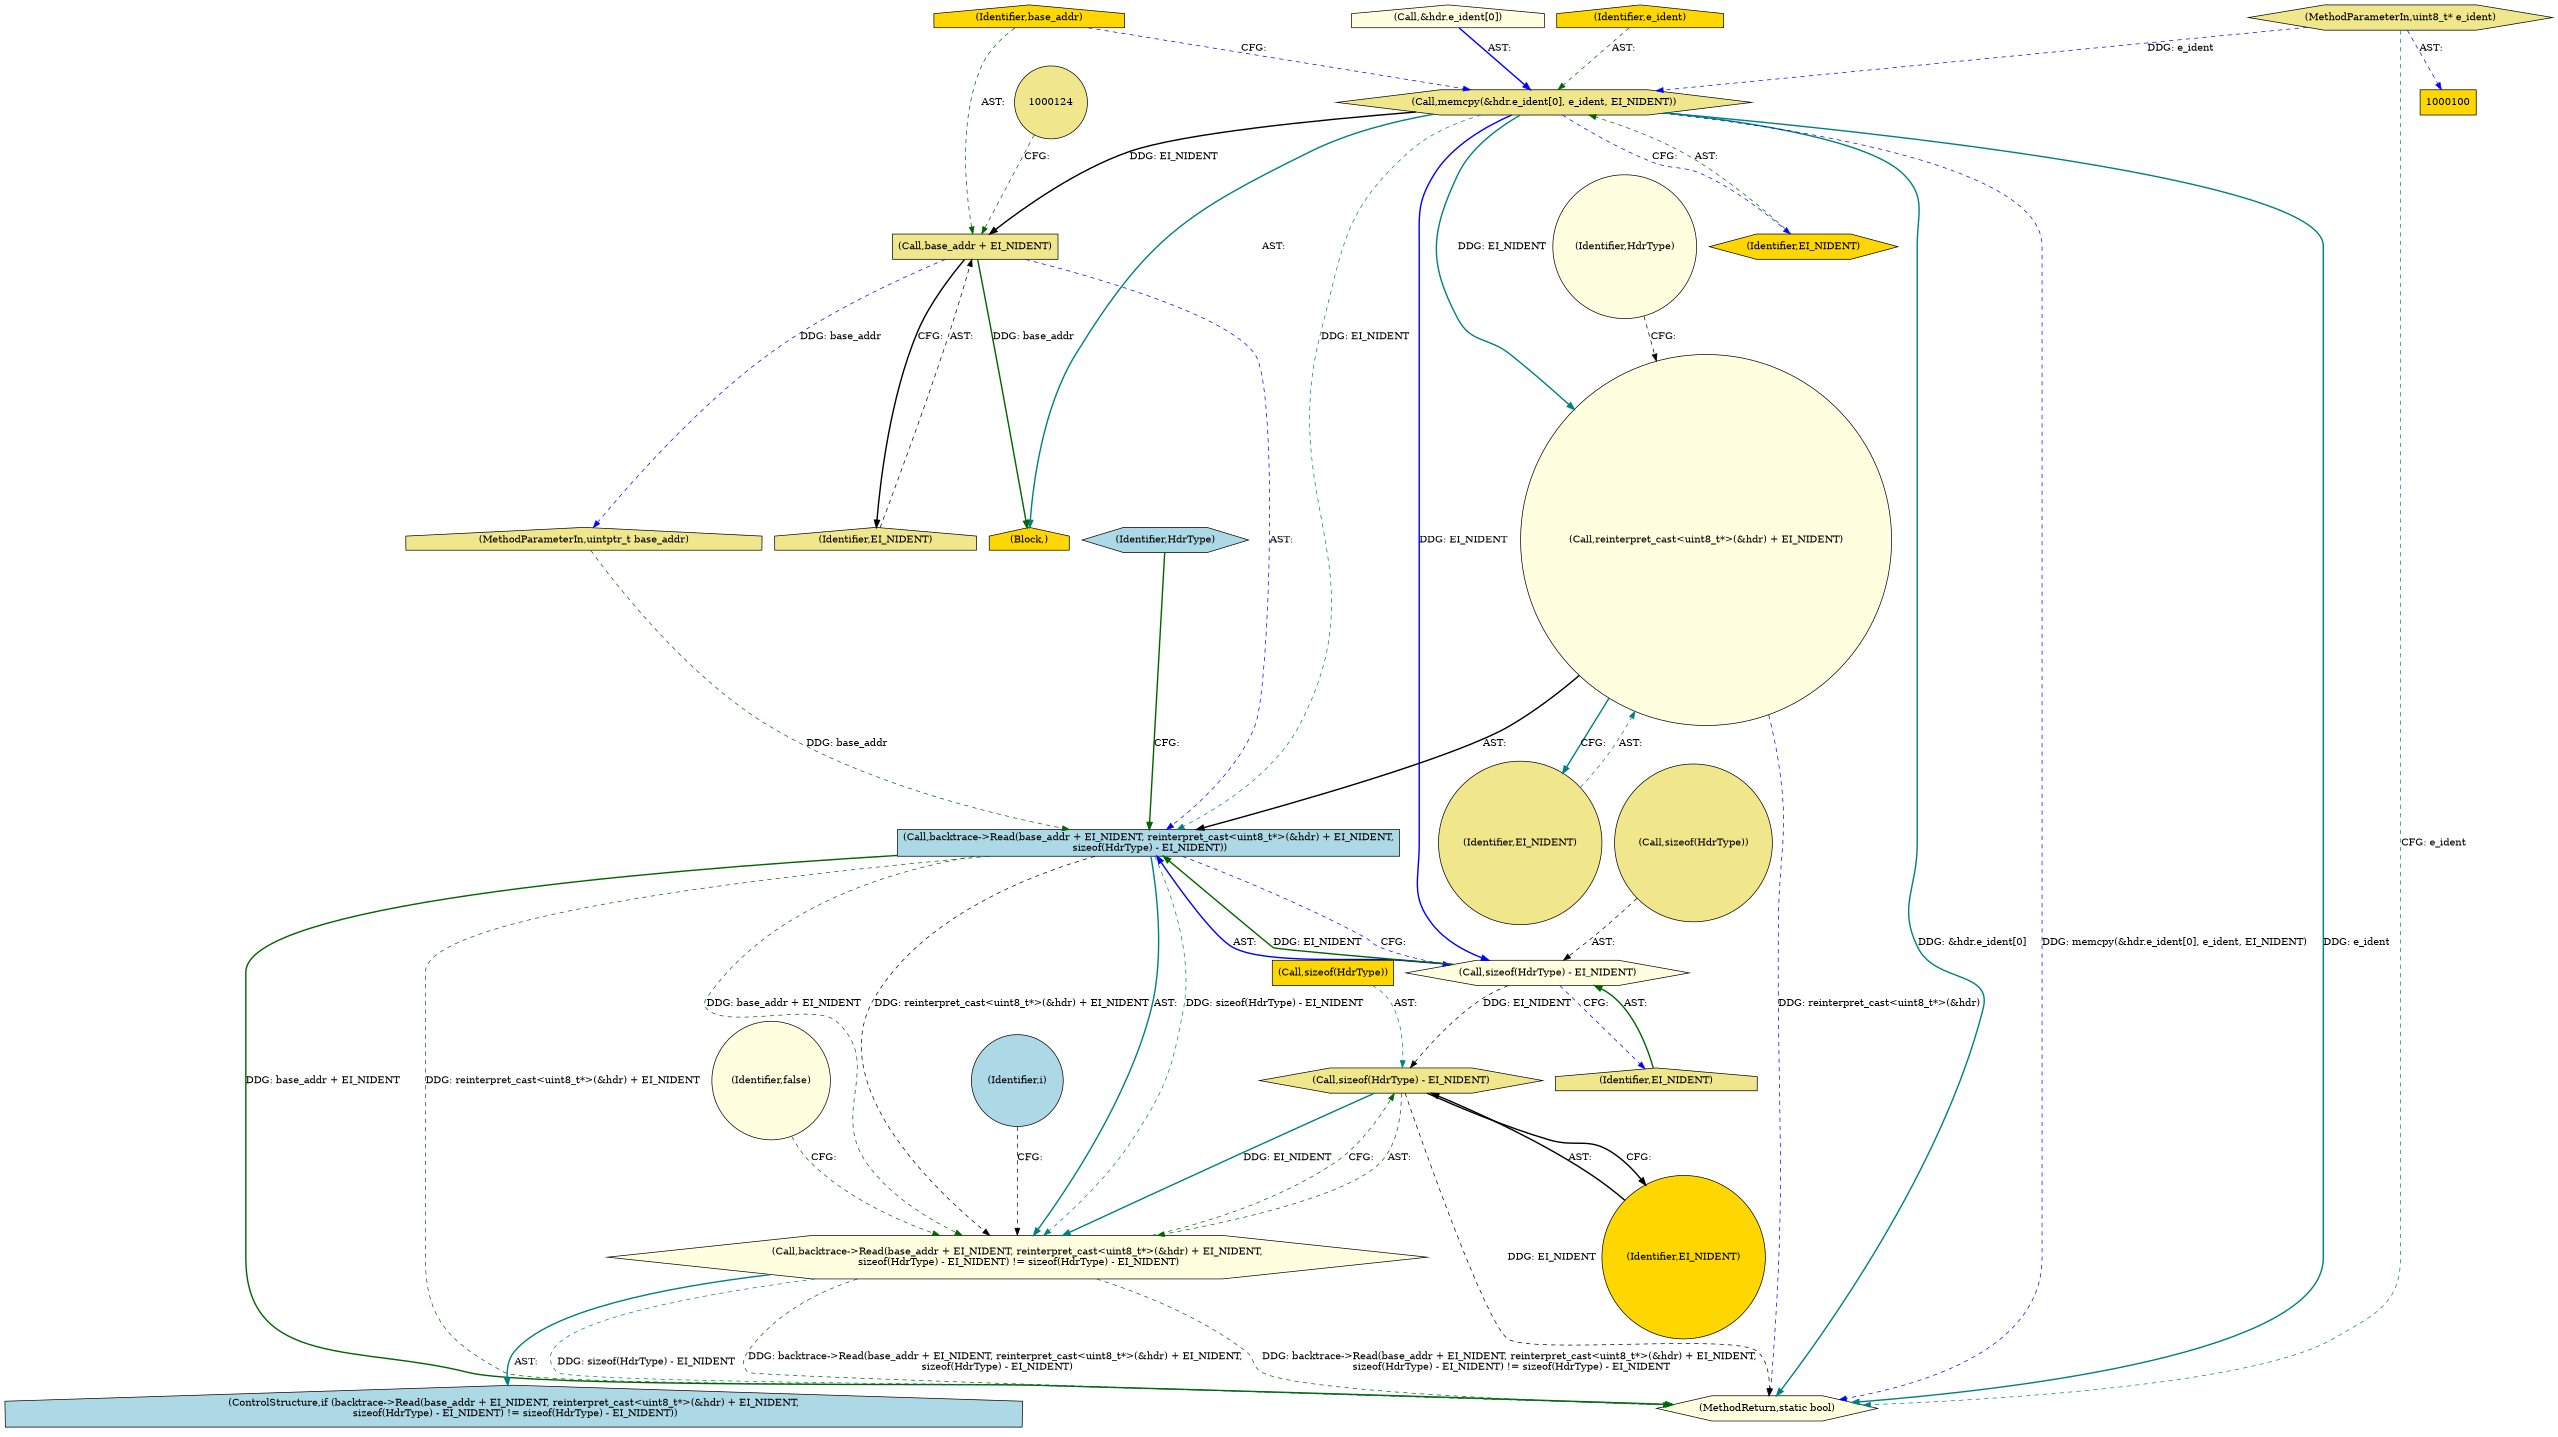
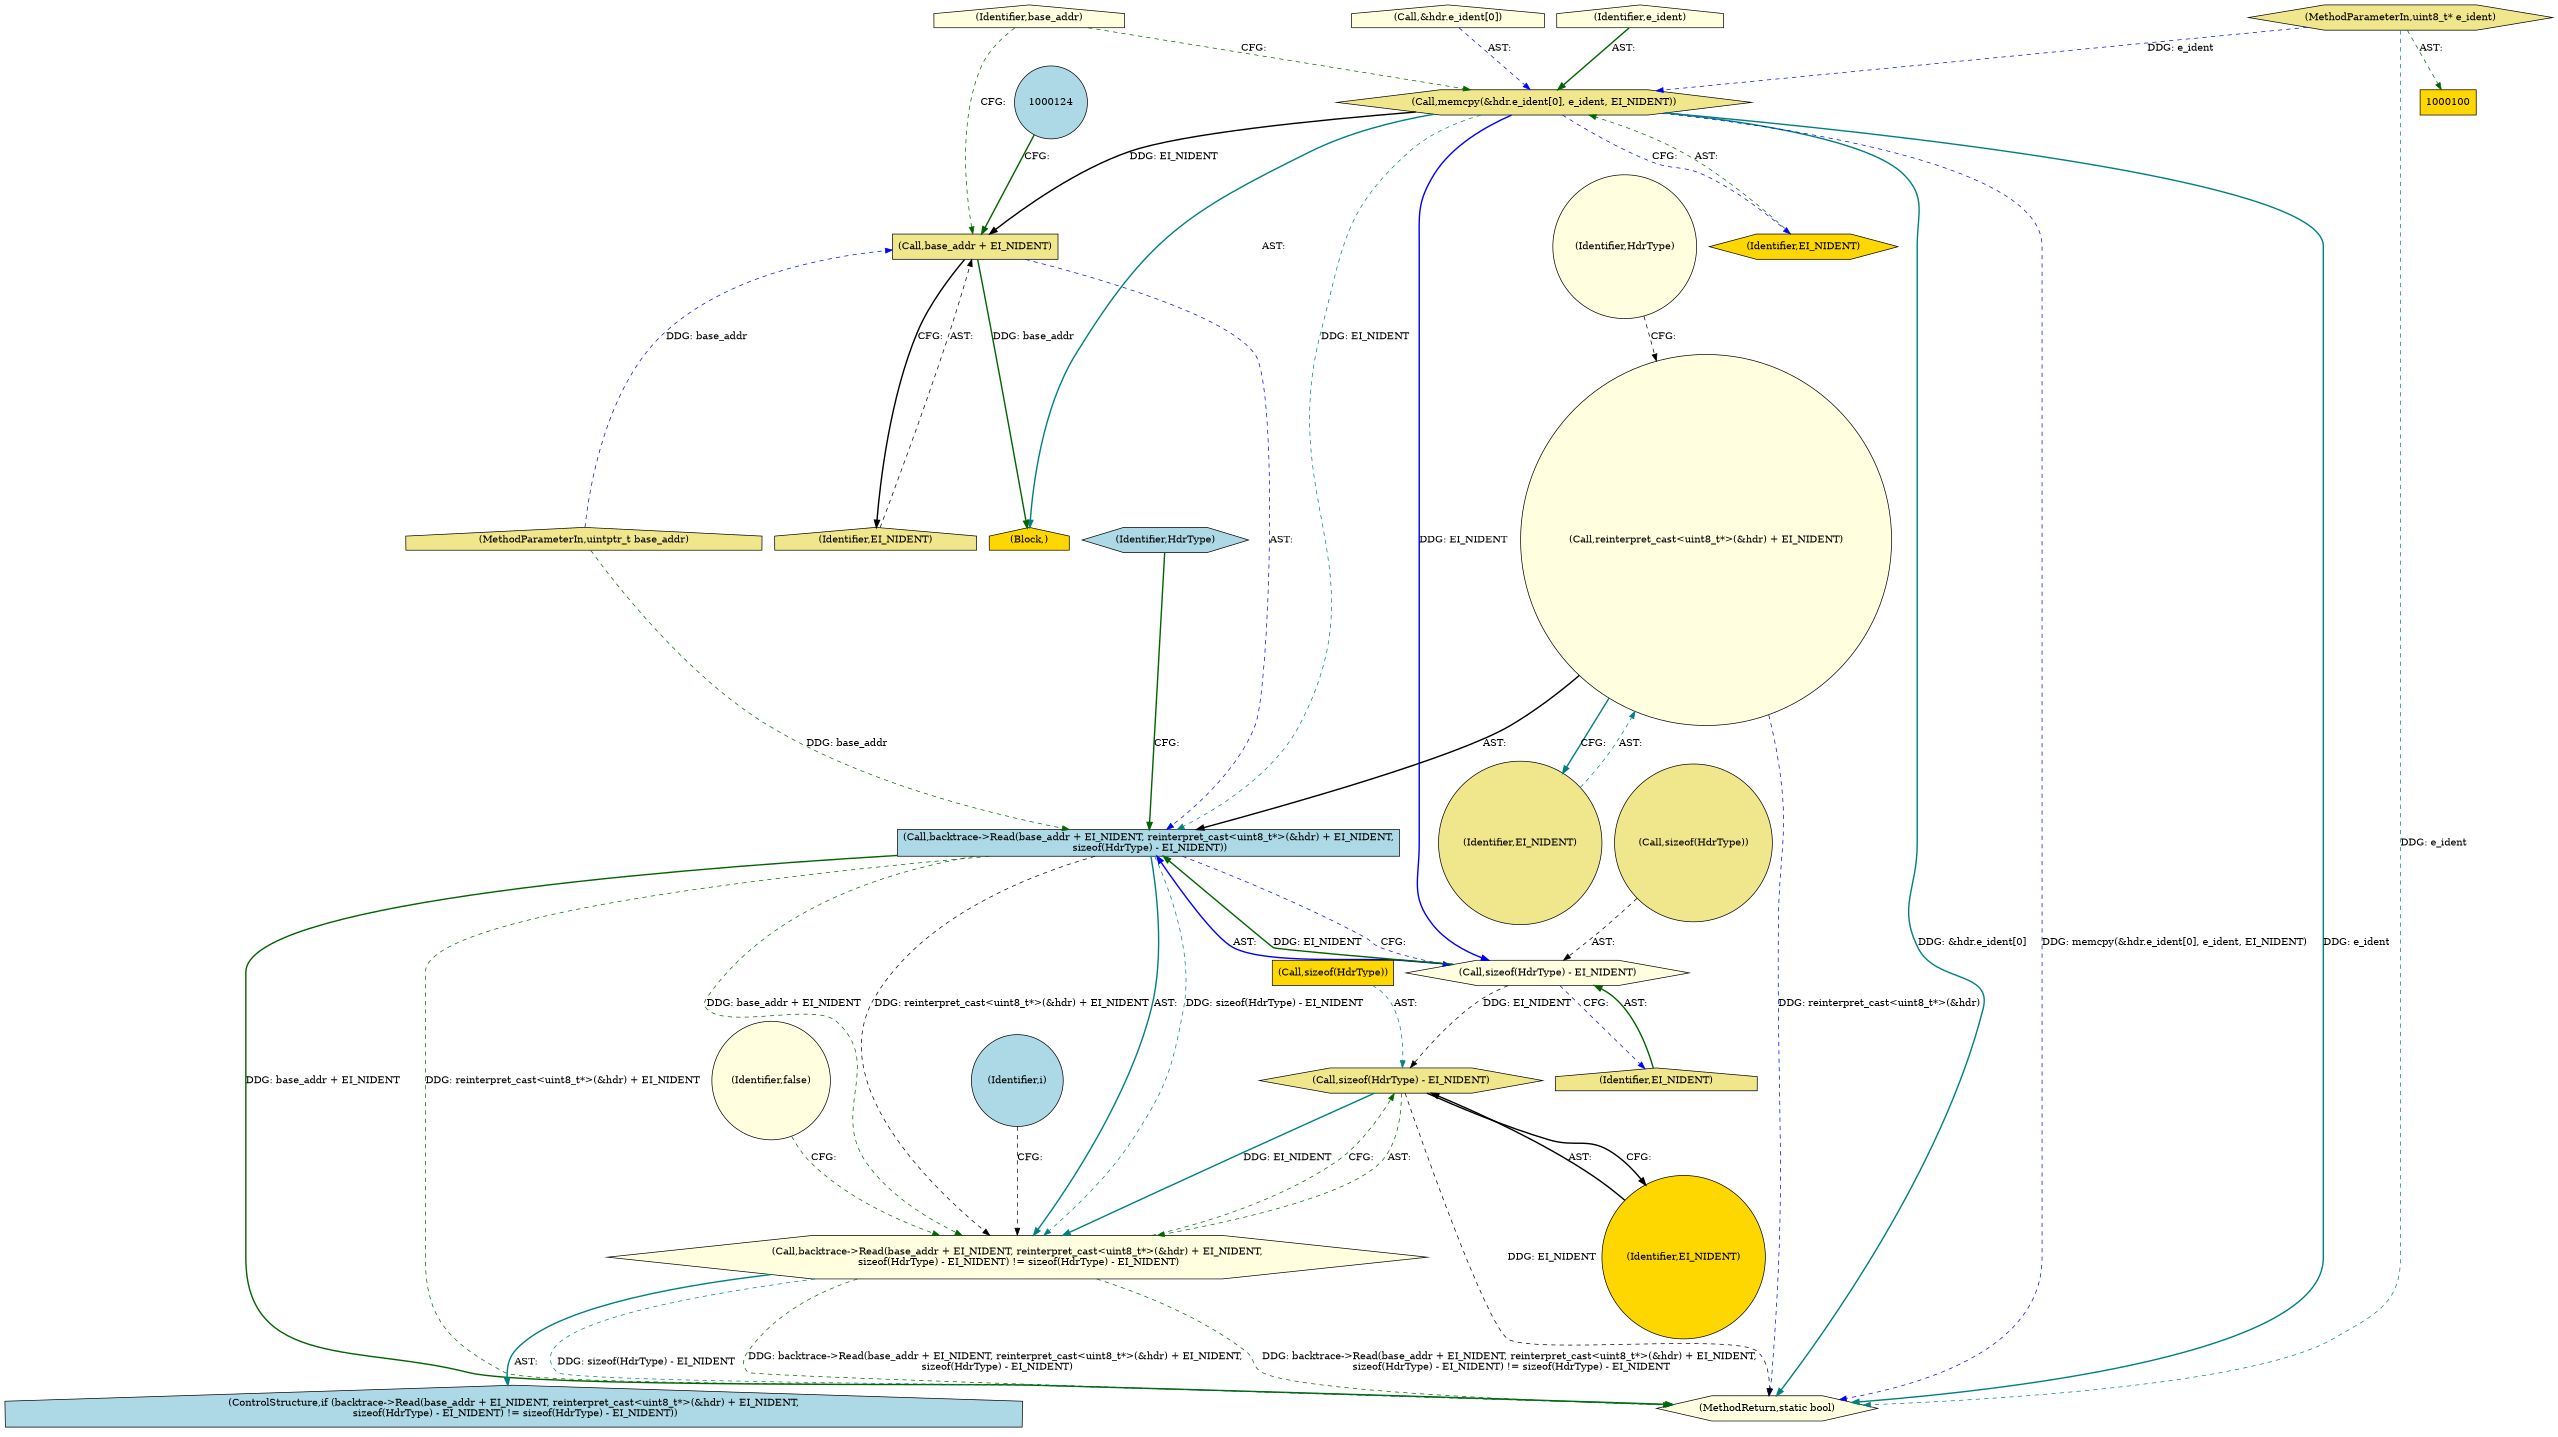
(1029, 18) -> (1029, 18)
(1640, 18) -> (1640, 18)
(1492, 56) -> (1492, 56)
(1596, 56) -> (1596, 56)
(2423, 57) -> (2423, 57)
(1276, 58) -> (1276, 58)
(995, 102) -> (995, 102)
(1051, 102) -> (1051, 102)
(1010, 181) -> (1010, 181)
(1440, 274) -> none
(753, 366) -> (674, 325)
(2434, 843) -> (2434, 843)
